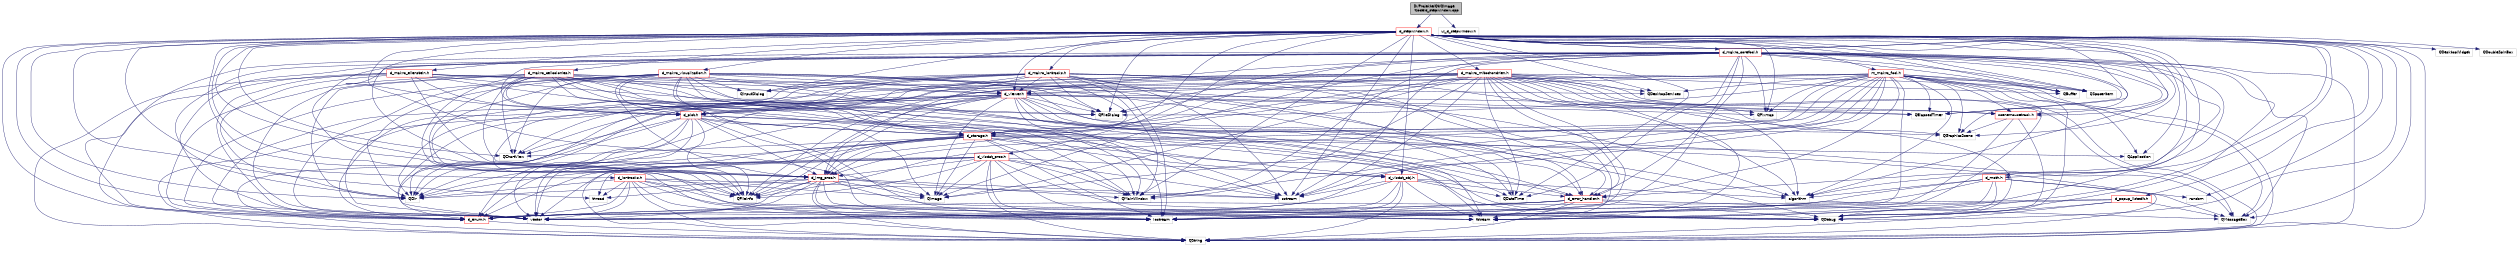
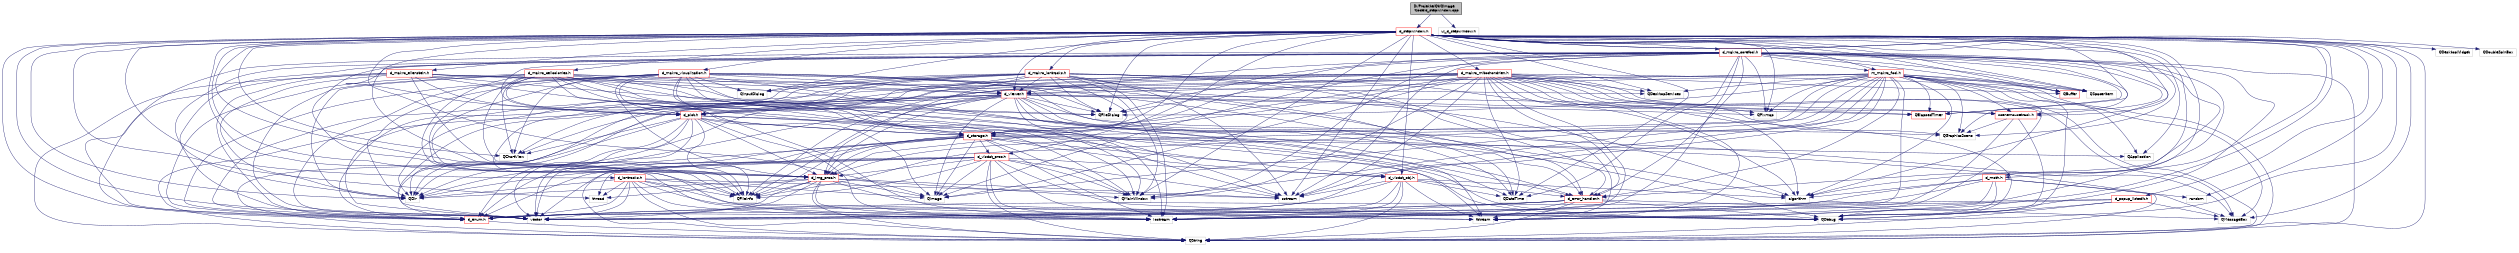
(2221, 70) -> (1813, 63)
(2070, 94) -> (2070, 94)
(1929, 115) -> (1929, 115)
(747, 147) -> (983, 144)
(1139, 215) -> none
